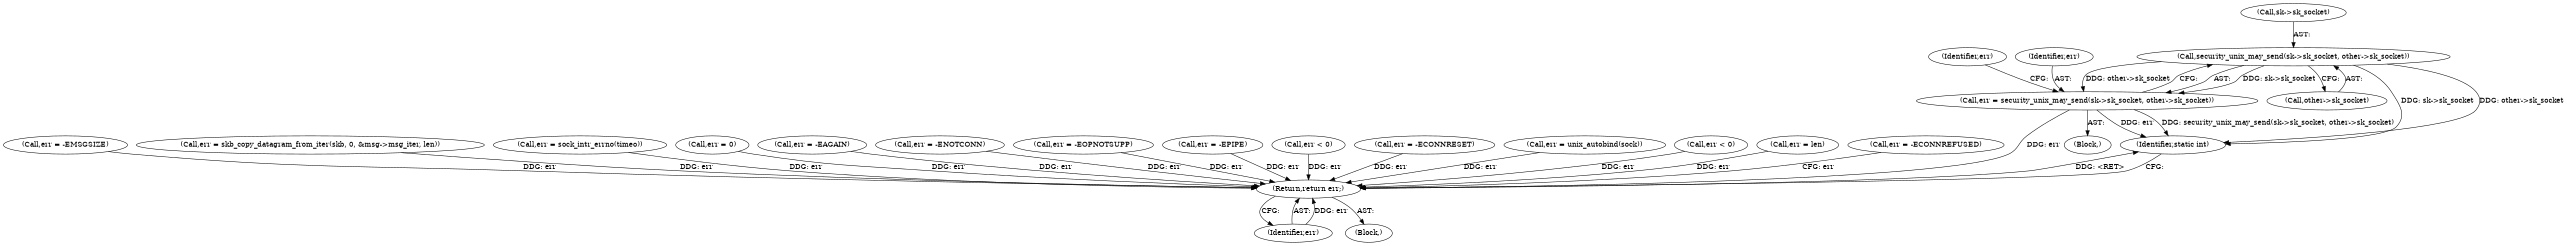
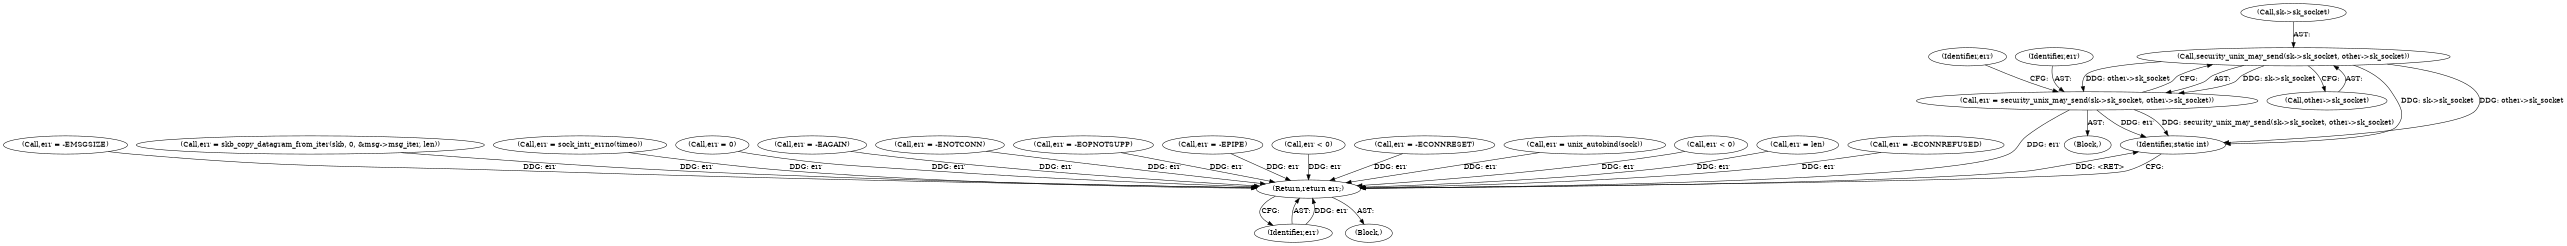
(1818, 167) -> (1818, 167)
